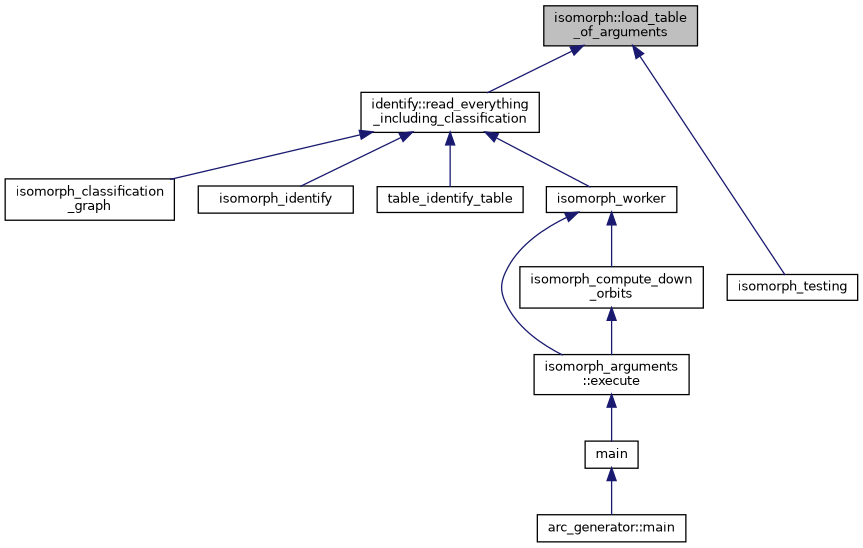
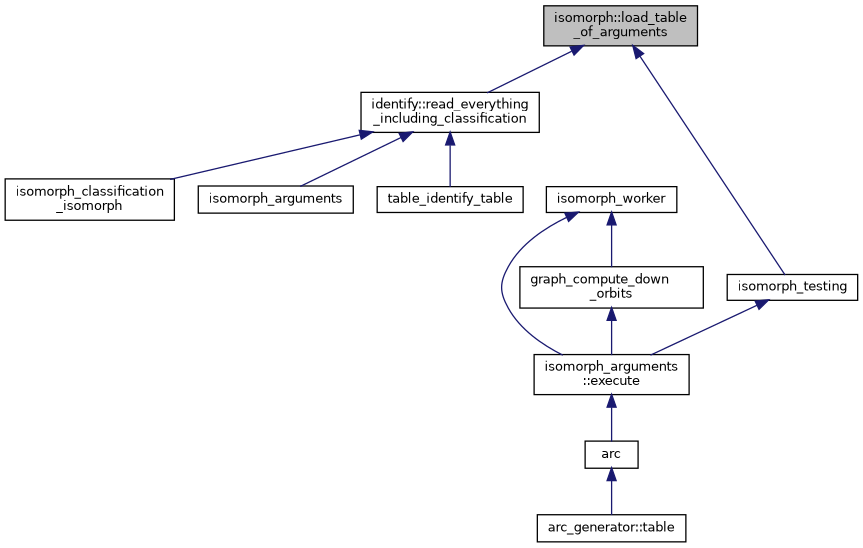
(543, 163) -> none
(90, 200) -> (90, 200)
(276, 200) -> (276, 200)
(612, 287) -> (612, 287)
none -> (704, 330)
(612, 455) -> (612, 455)
(612, 528) -> (612, 528)
